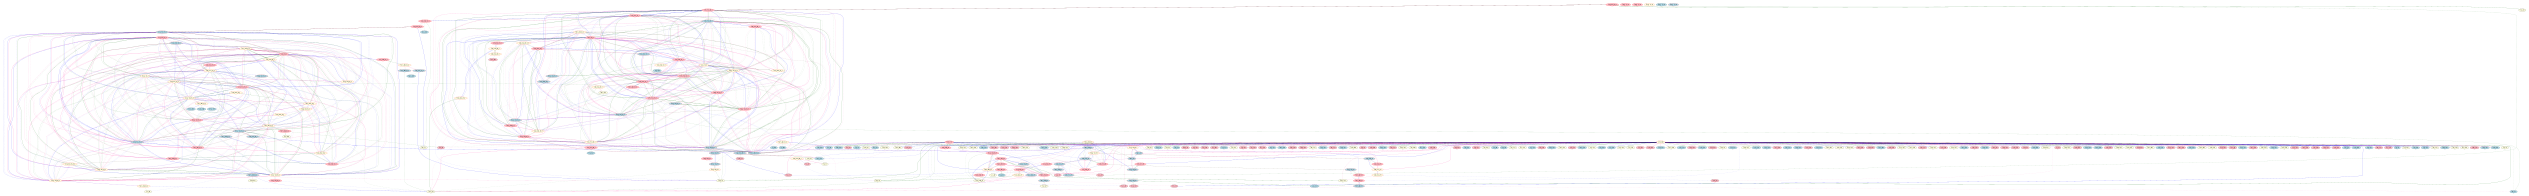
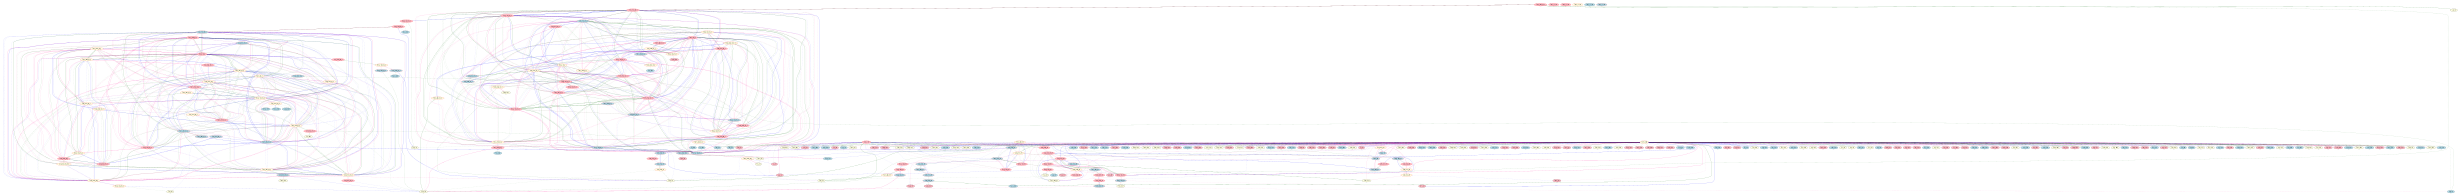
(2485, 148) -> none
